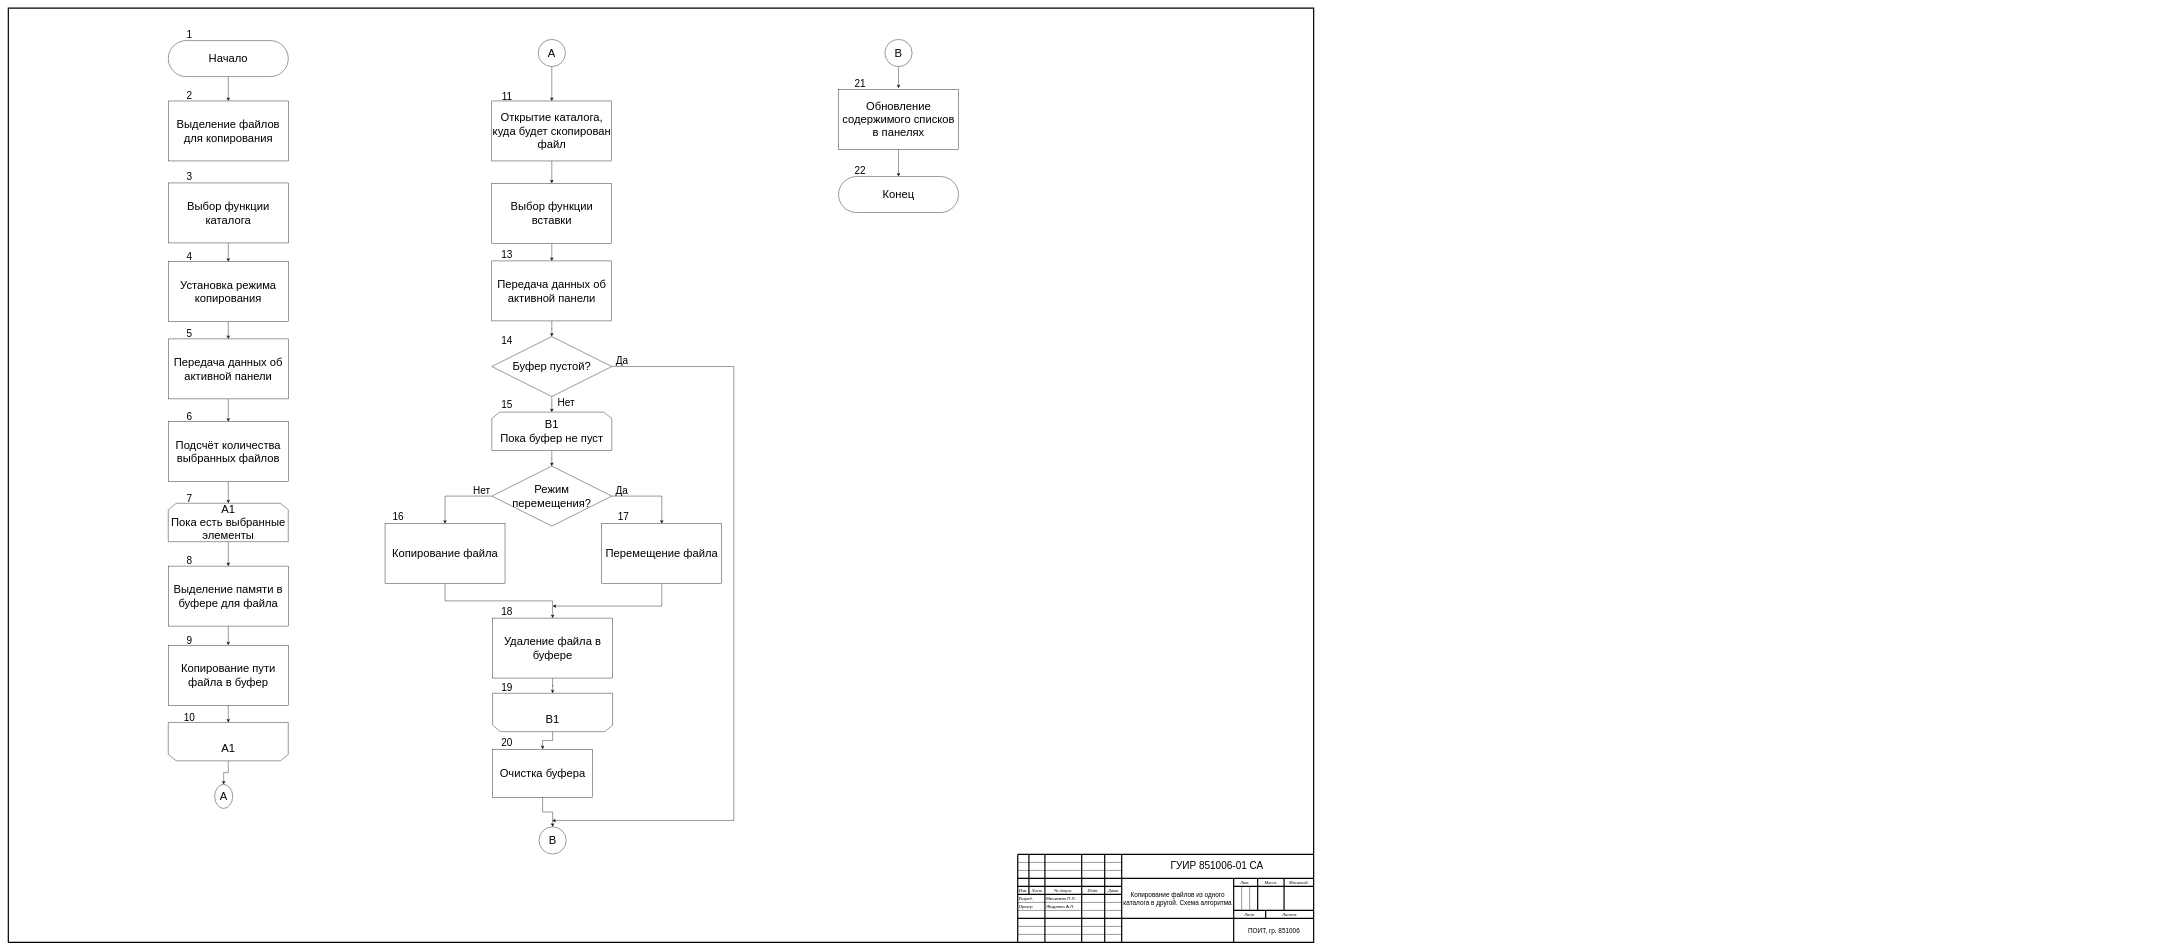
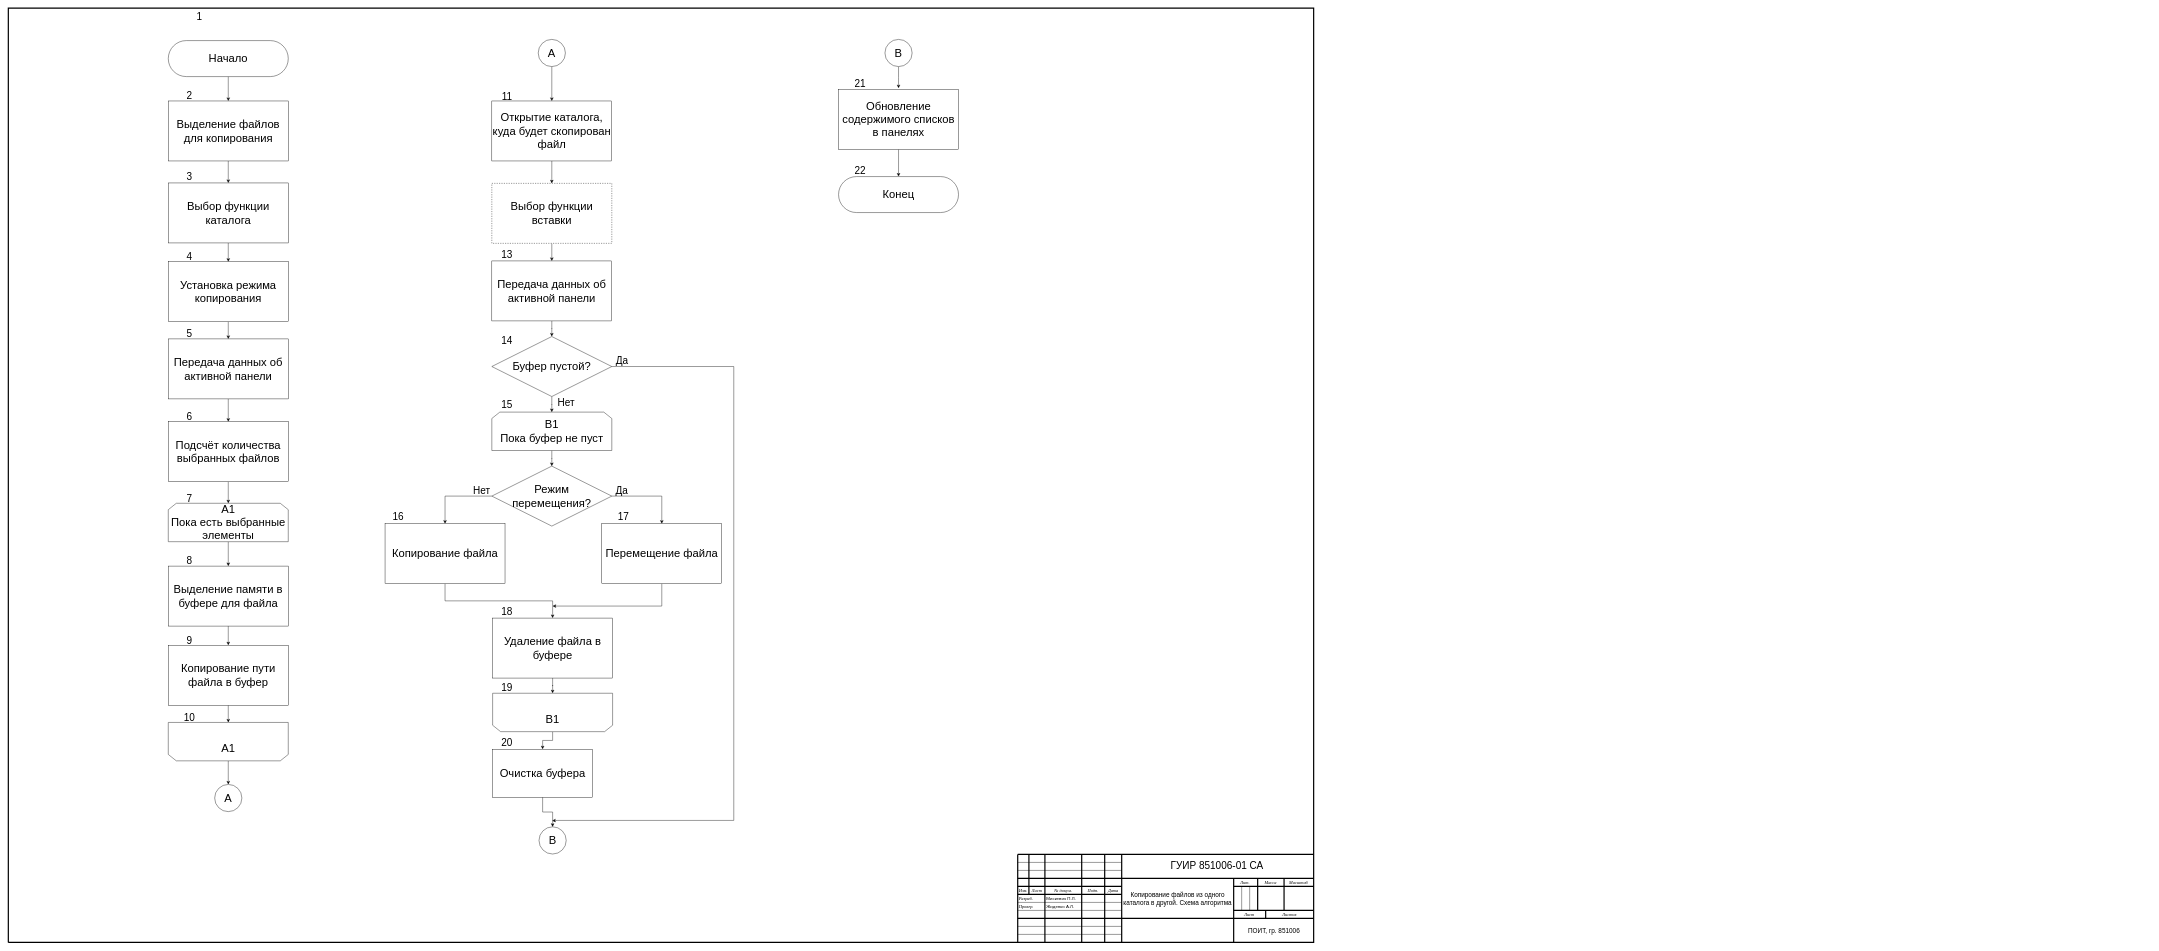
(189, 35) -> (199, 17)
none -> (228, 179)
(552, 213) -> (552, 213)
(224, 797) -> (228, 798)
